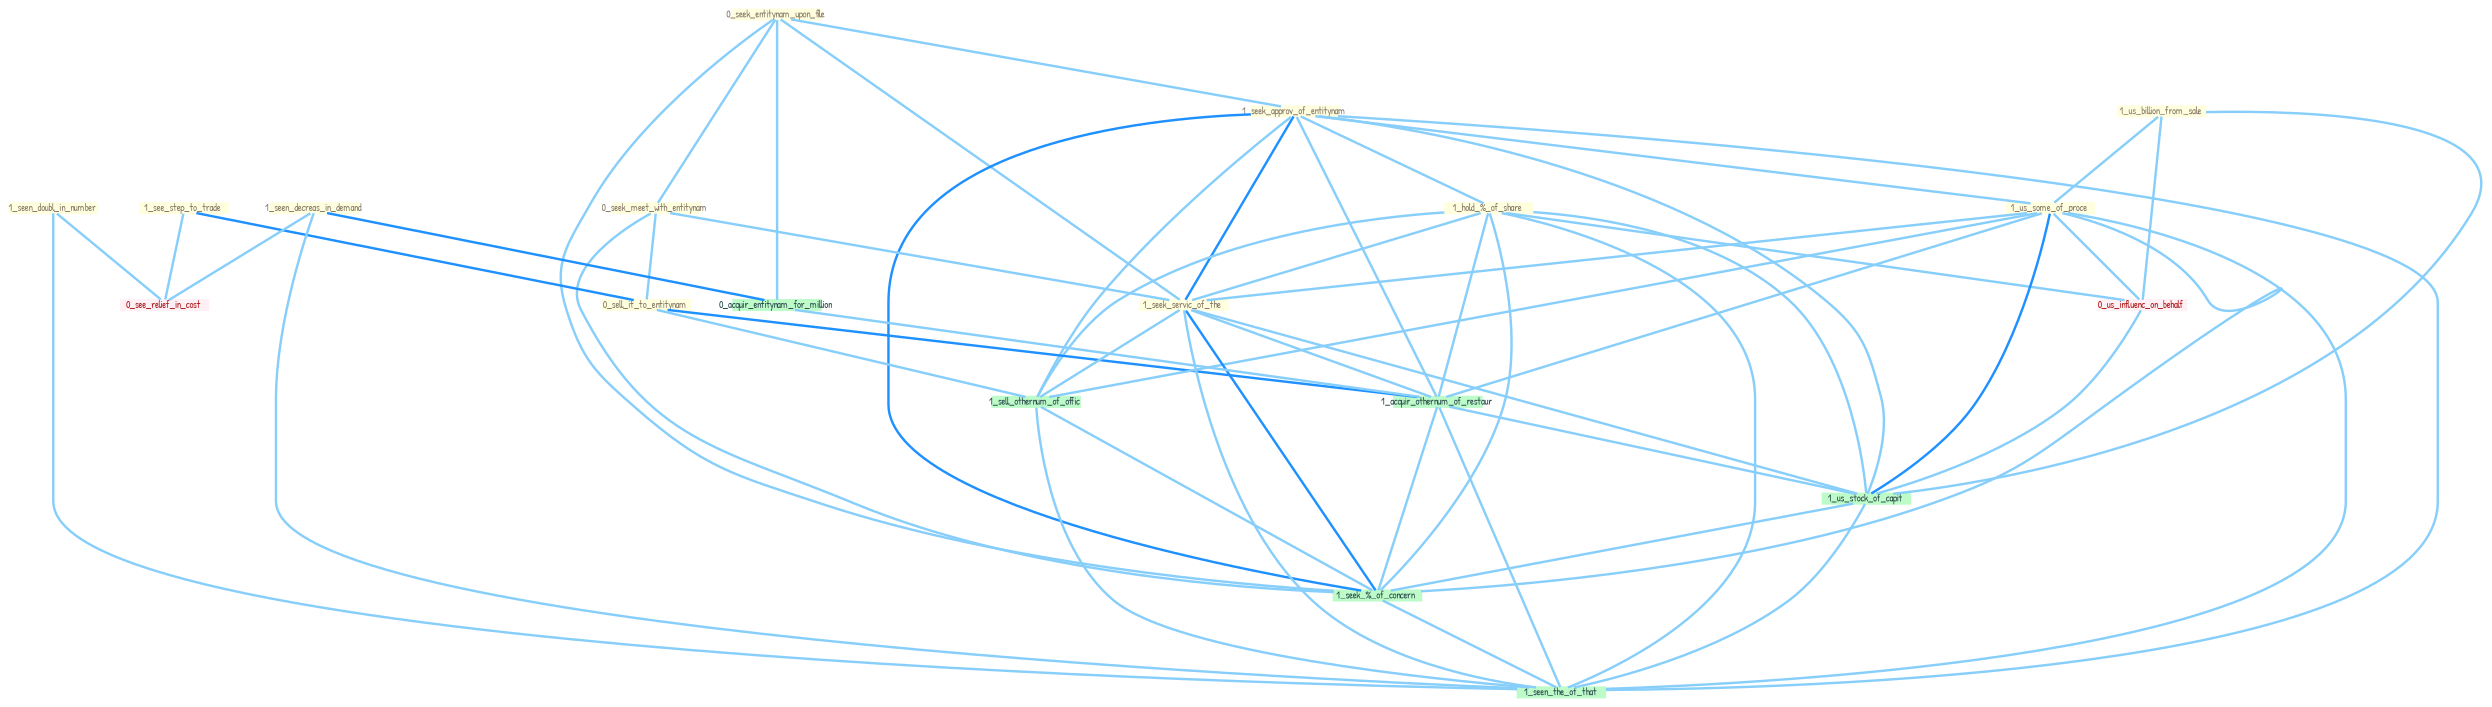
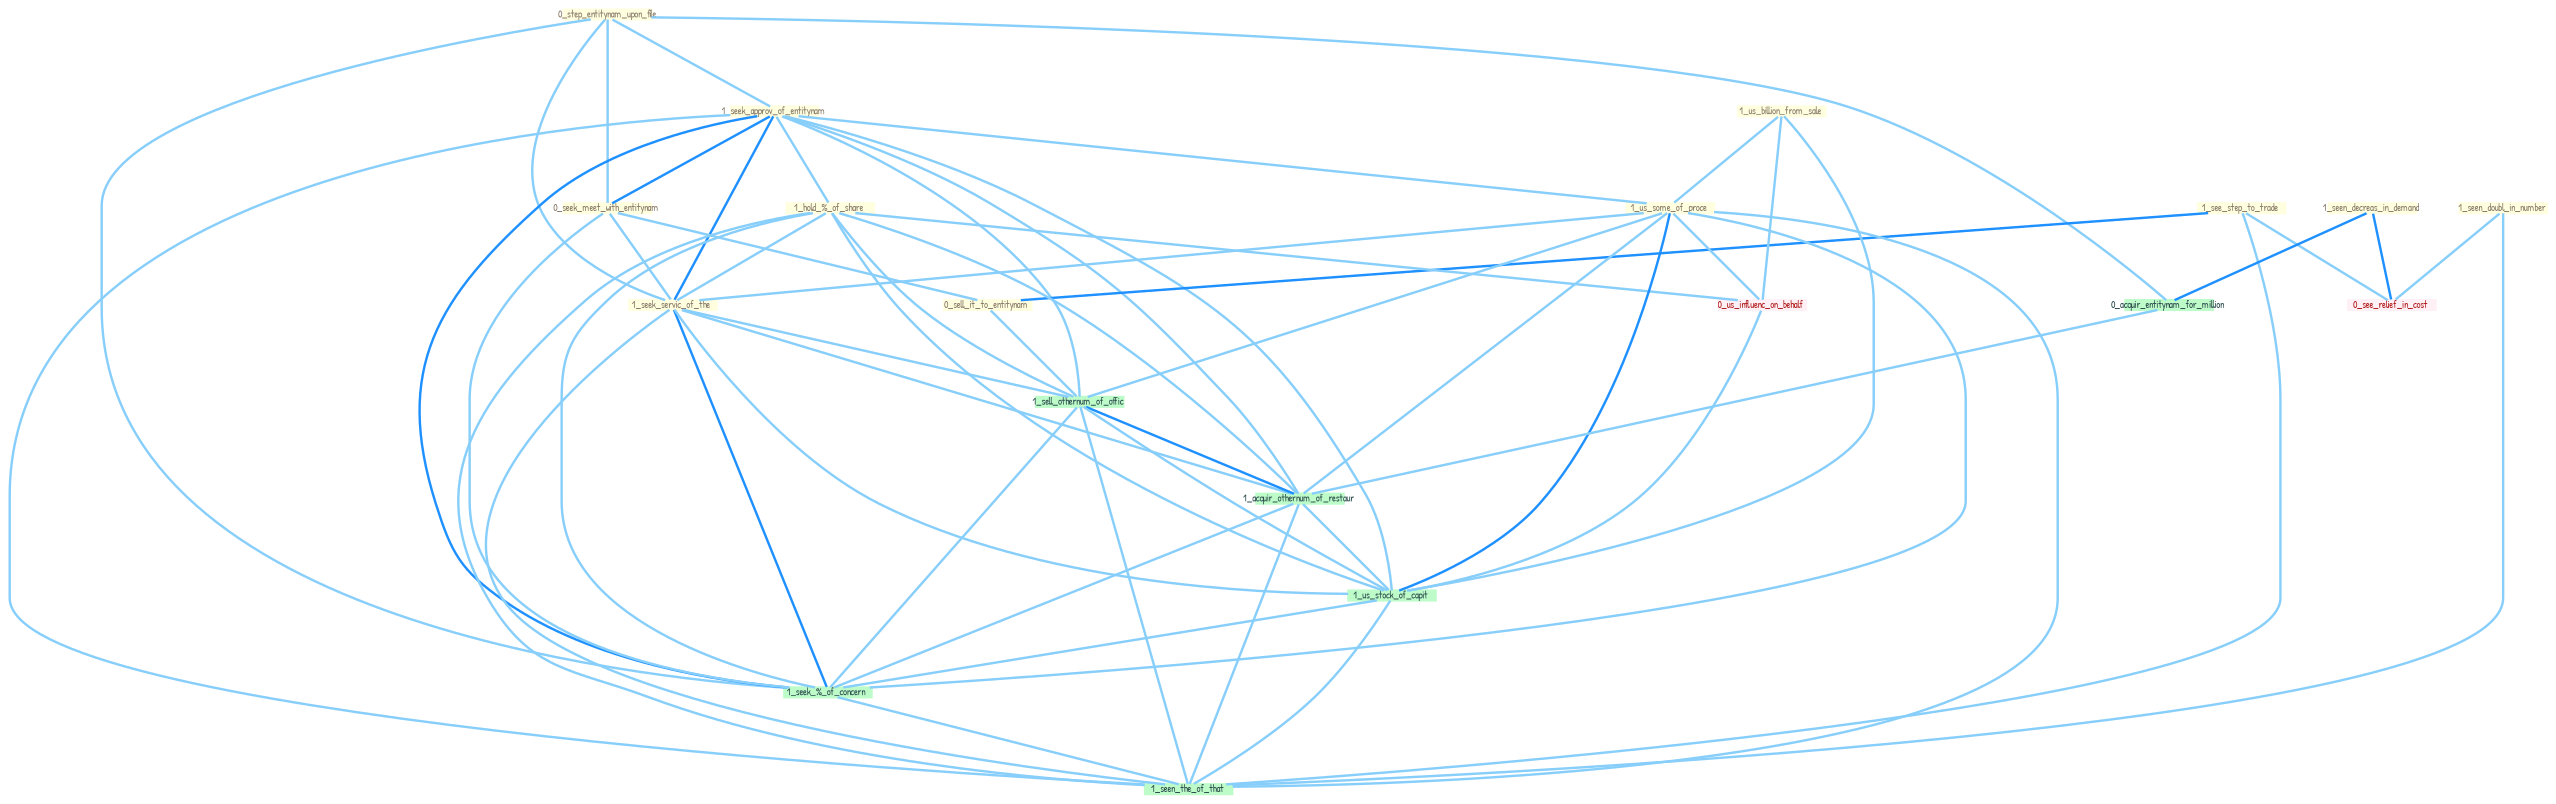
(777, 15) -> (608, 15)
none -> (691, 160)
(240, 257) -> (2382, 257)
(1042, 353) -> (1169, 442)
none -> (1233, 502)
(737, 630) -> (1995, 702)
